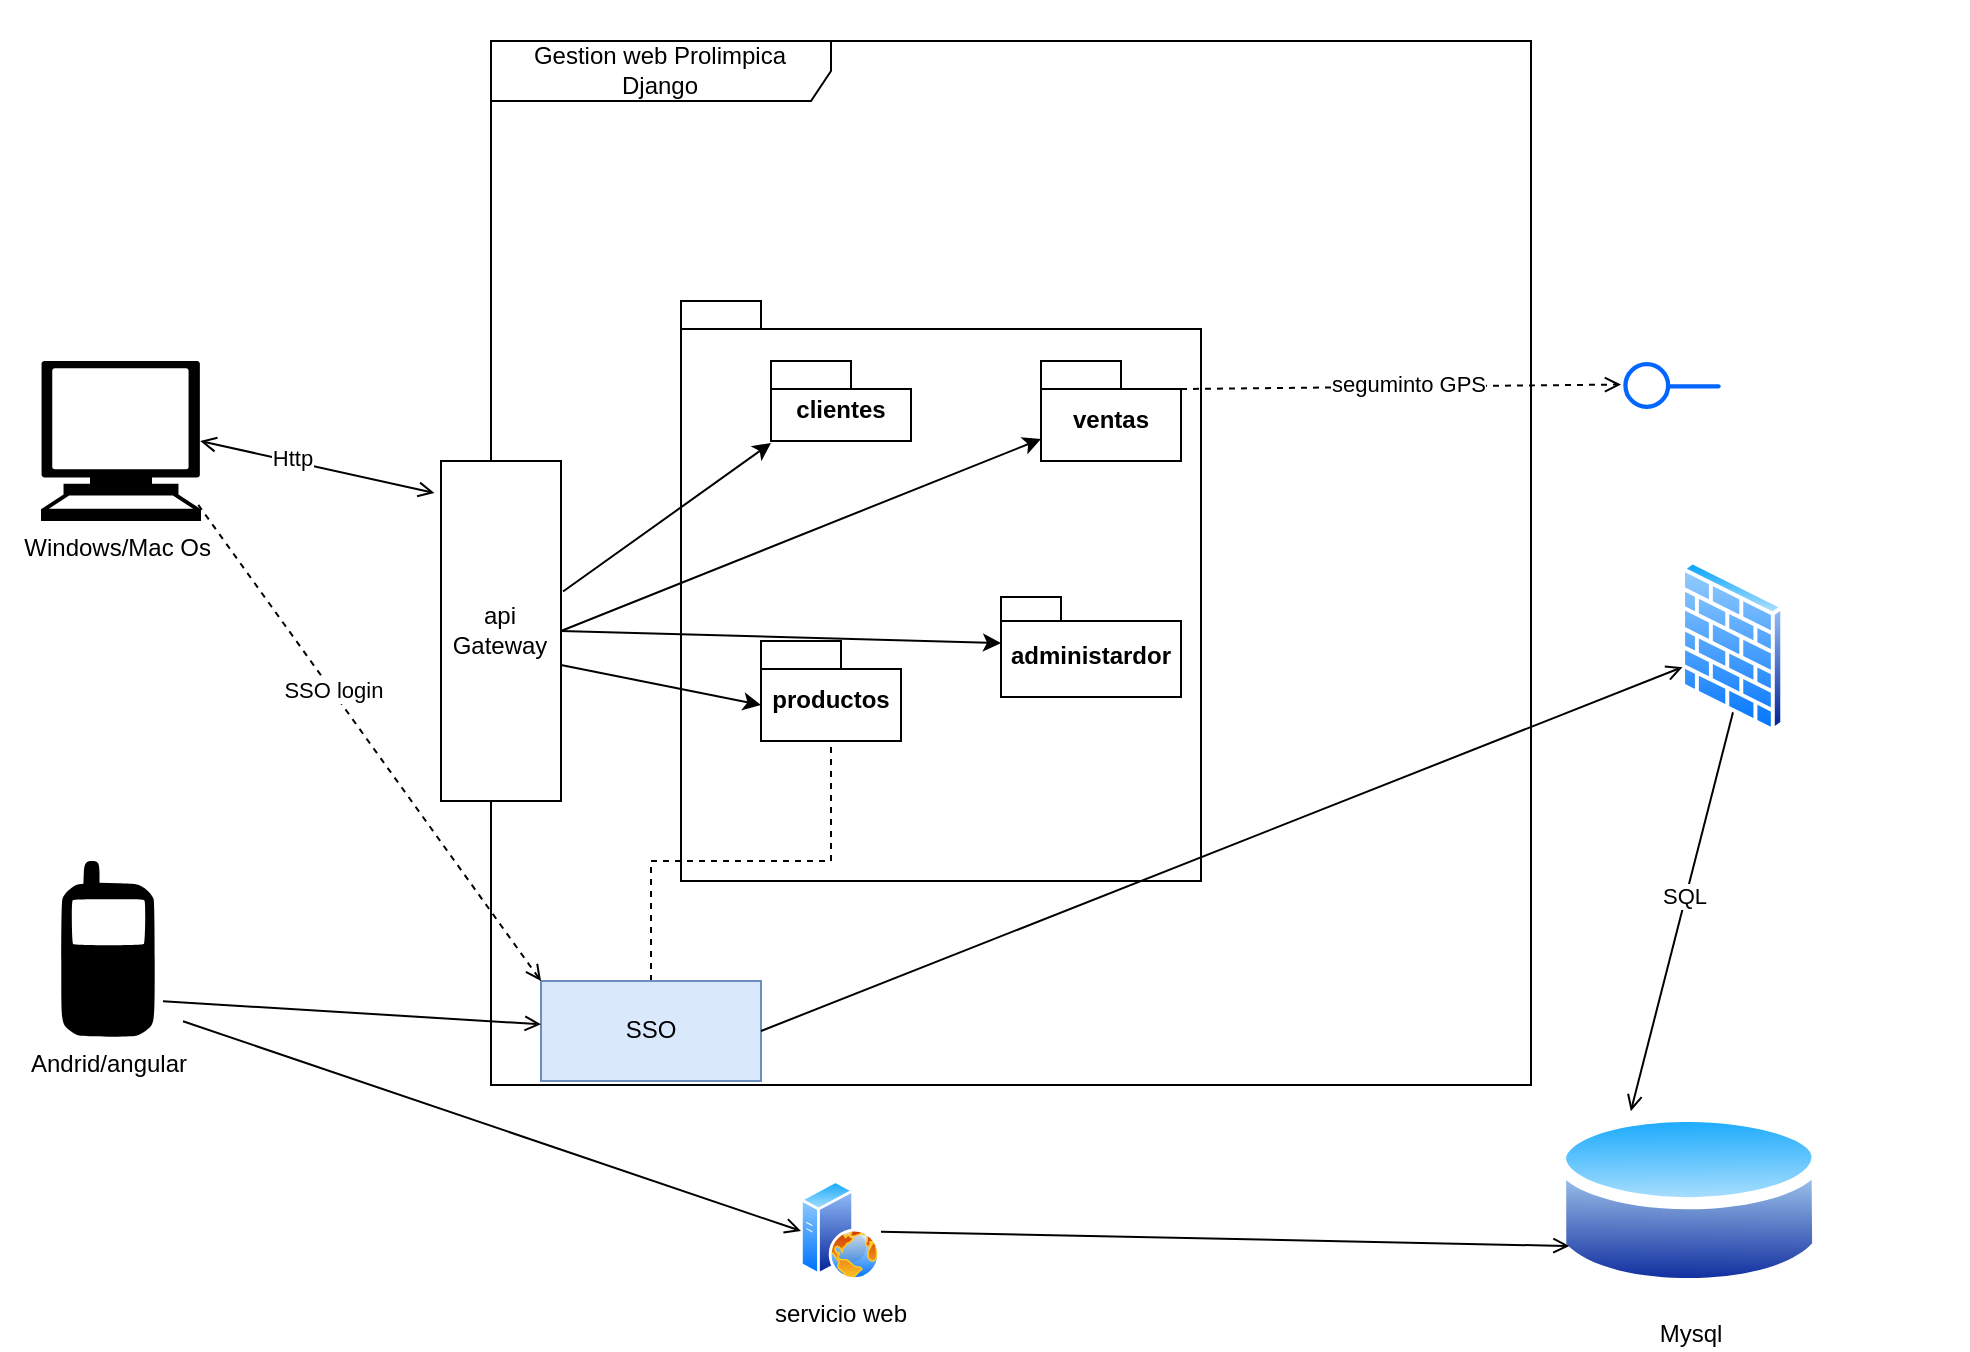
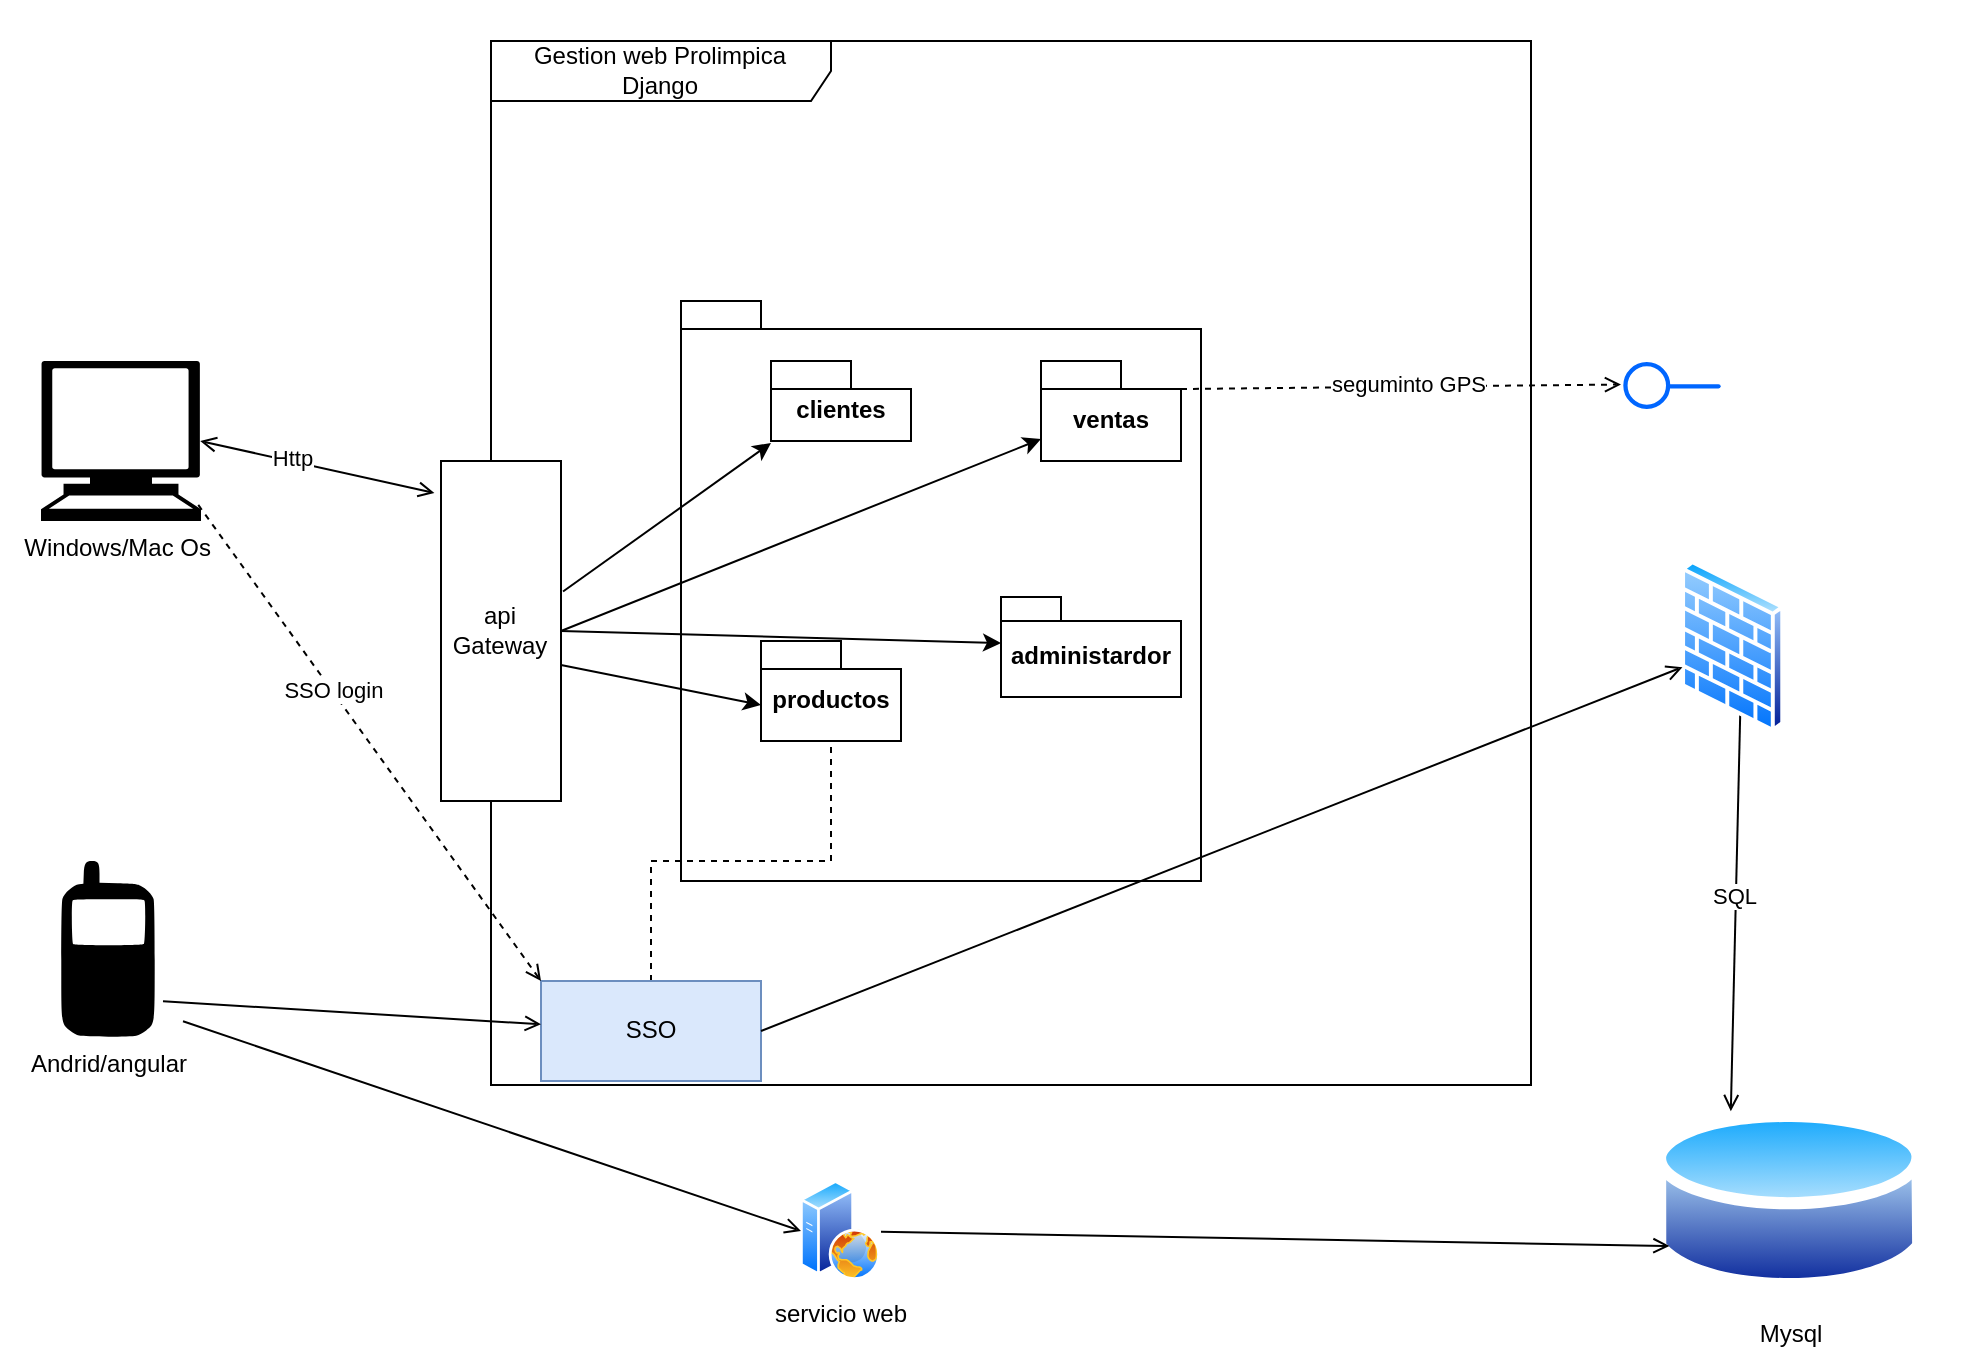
(1690, 1201) -> (1790, 1201)
